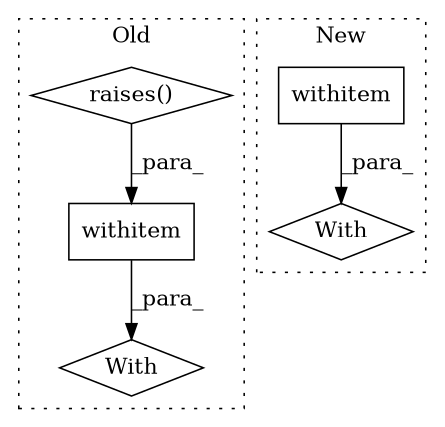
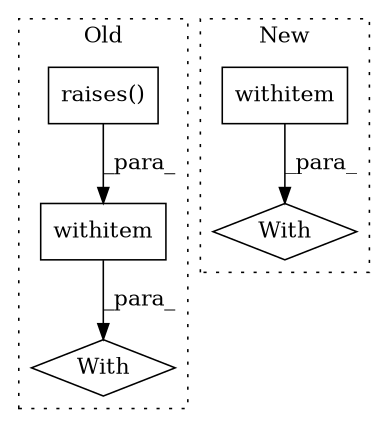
(131, 95) -> (103, 95)
